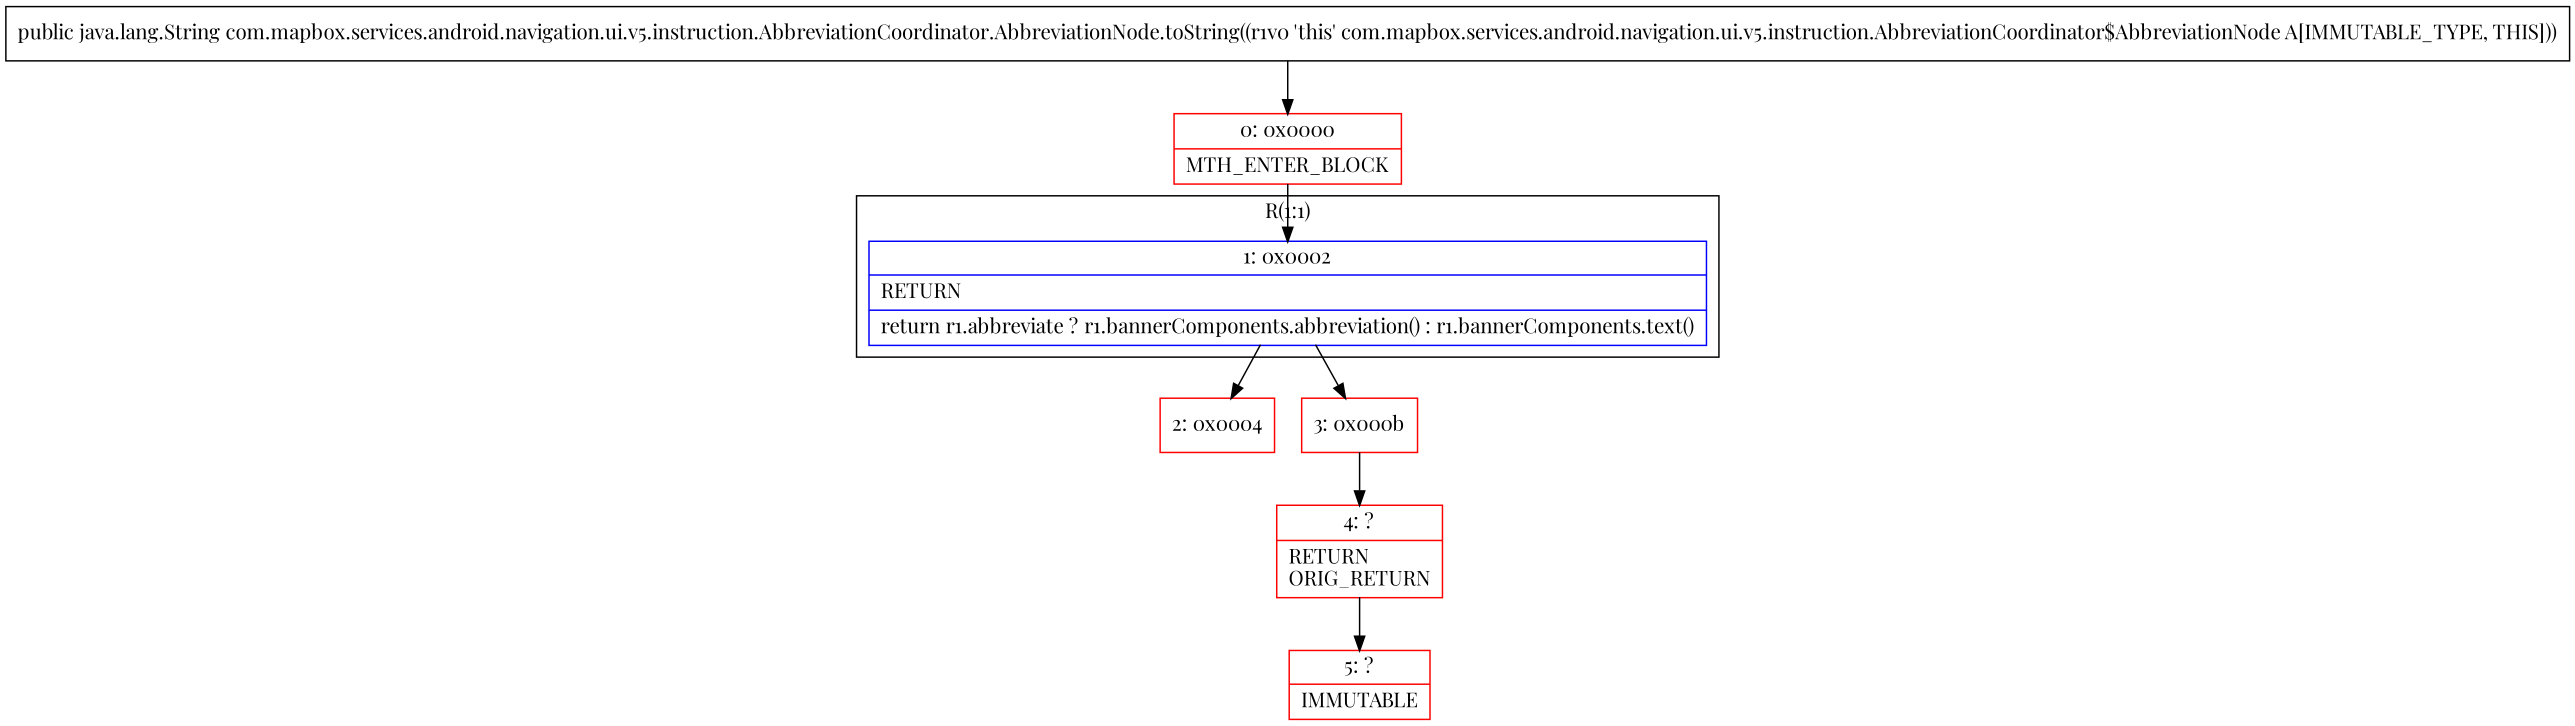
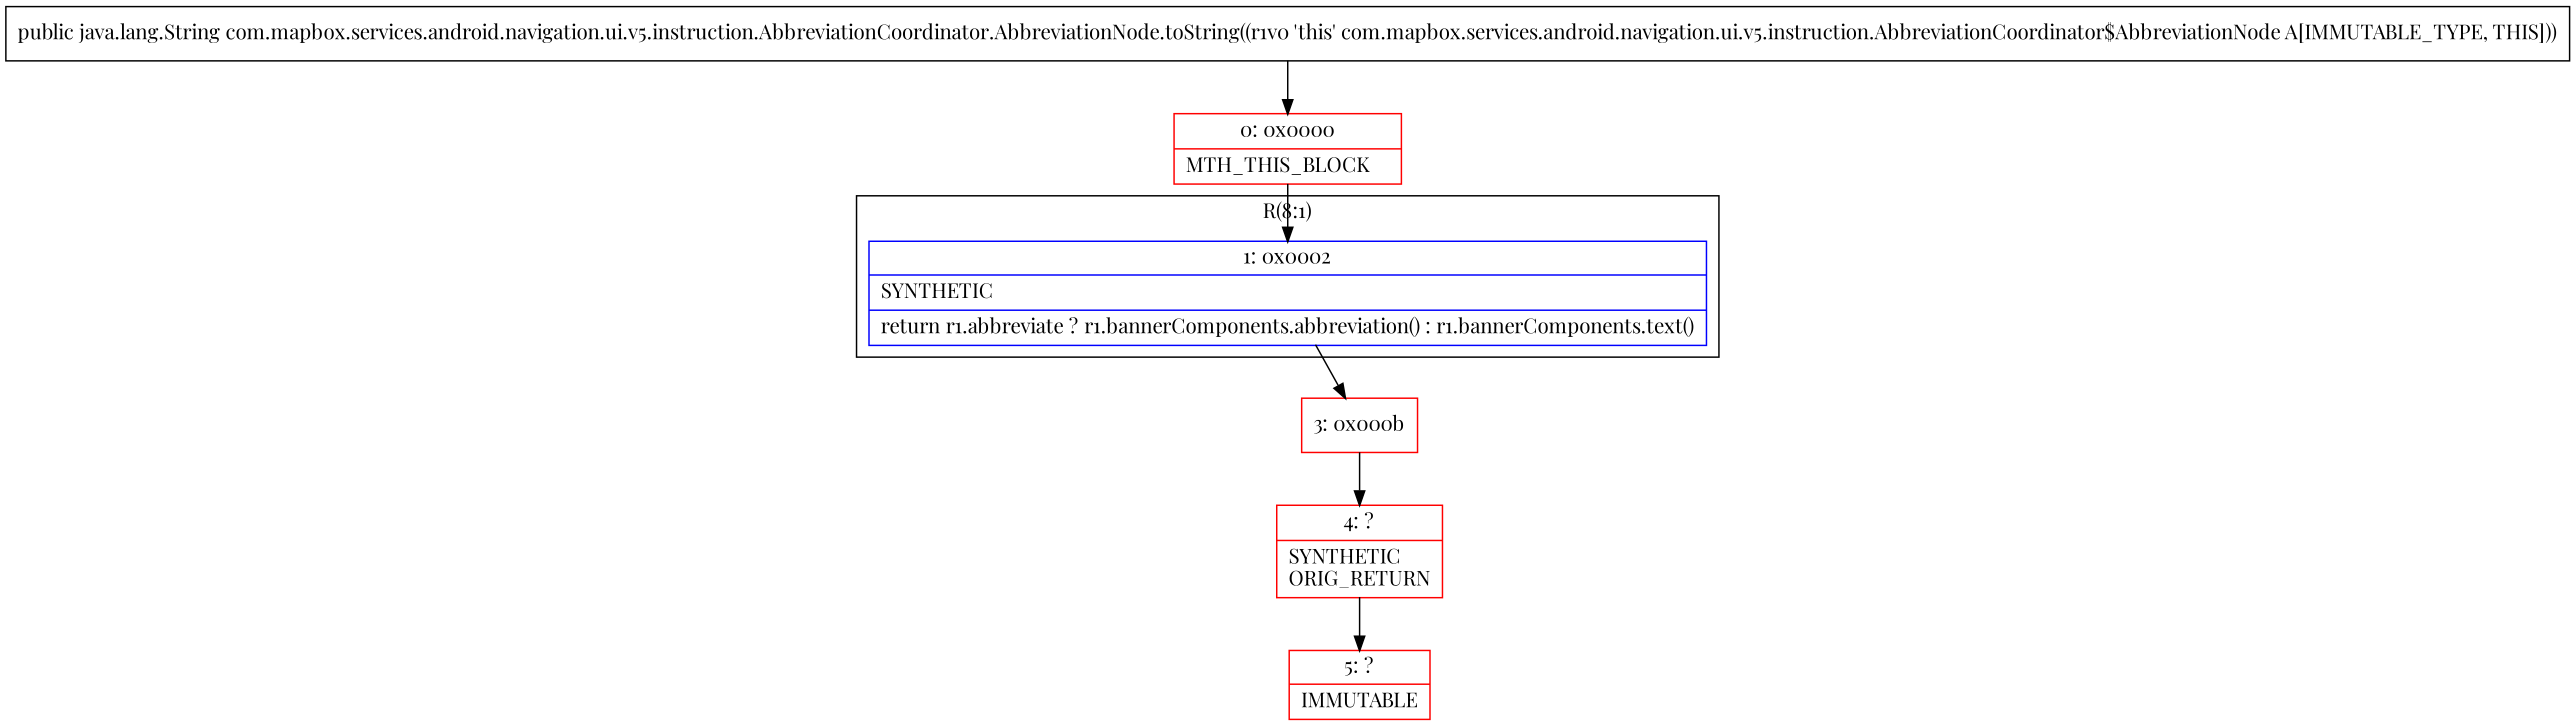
(1288, 166) -> (1278, 166)
(1288, 213) -> (1288, 213)
(921, 292) -> (937, 292)
(1217, 425) -> none
(1329, 557) -> (1345, 557)
